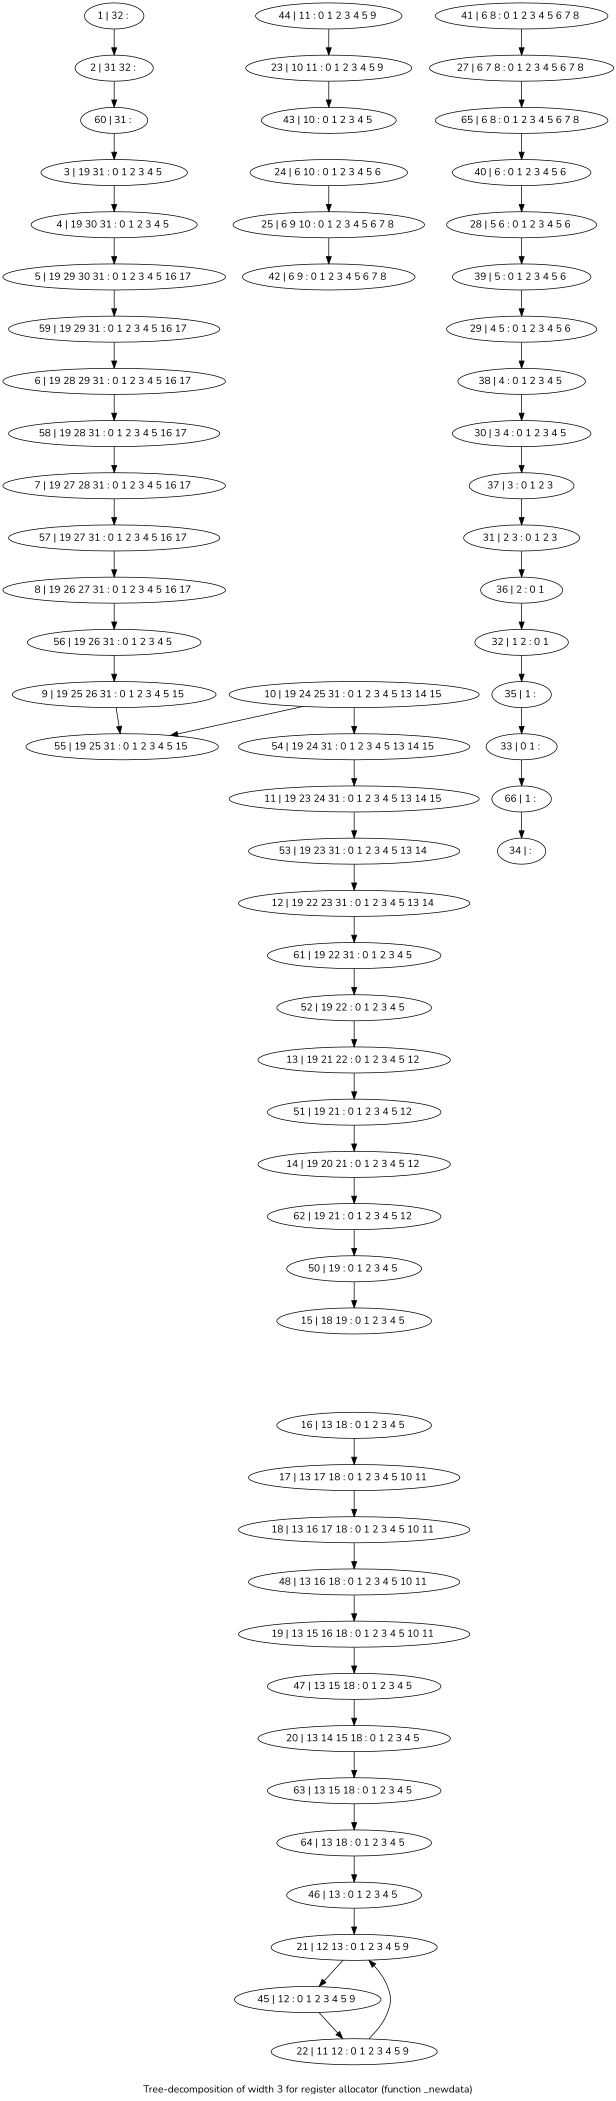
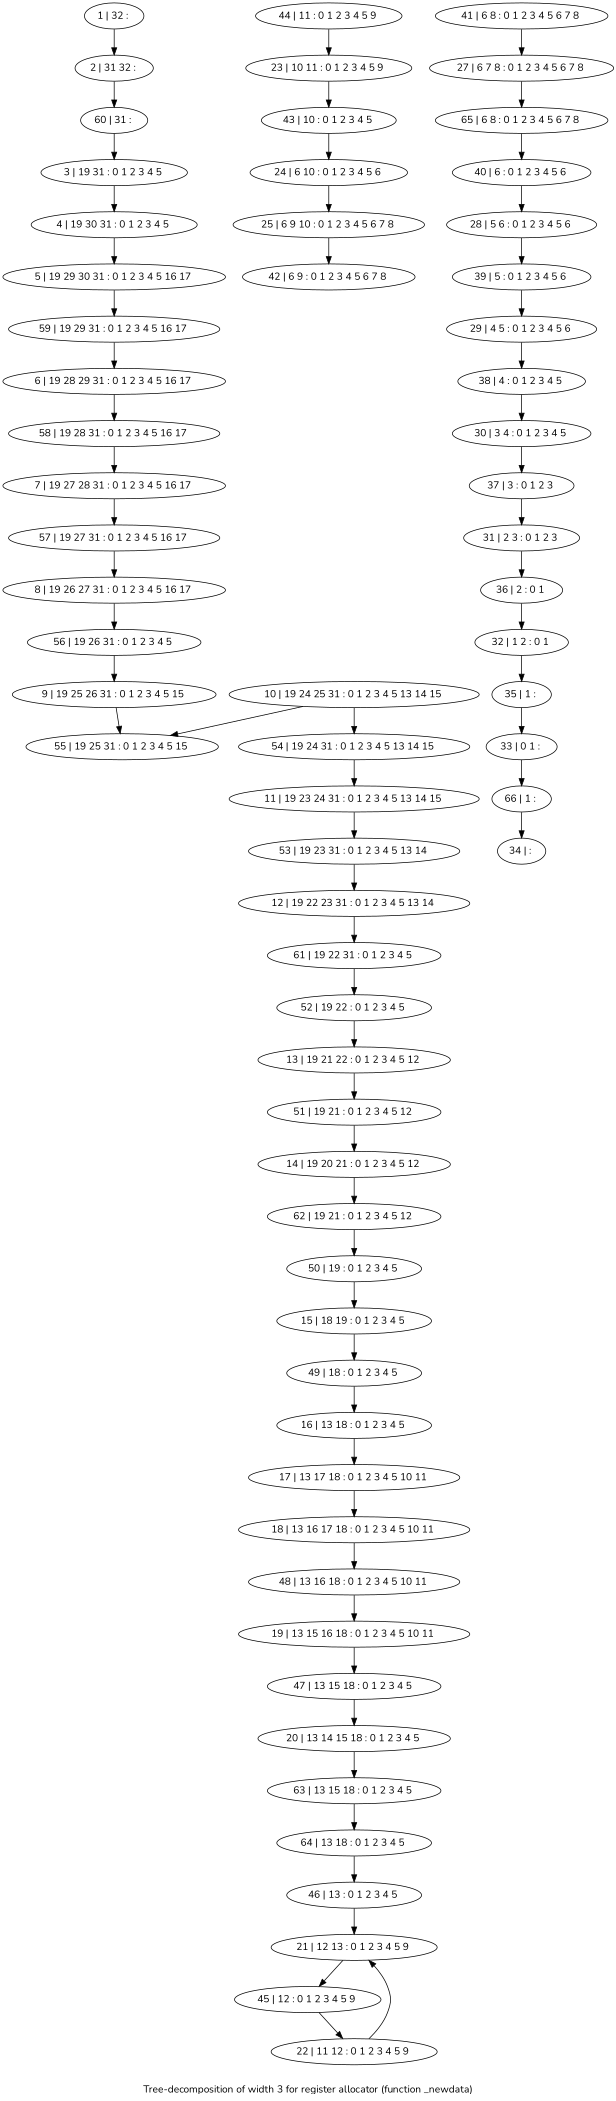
none -> (329, 143)
none -> (354, 1373)
